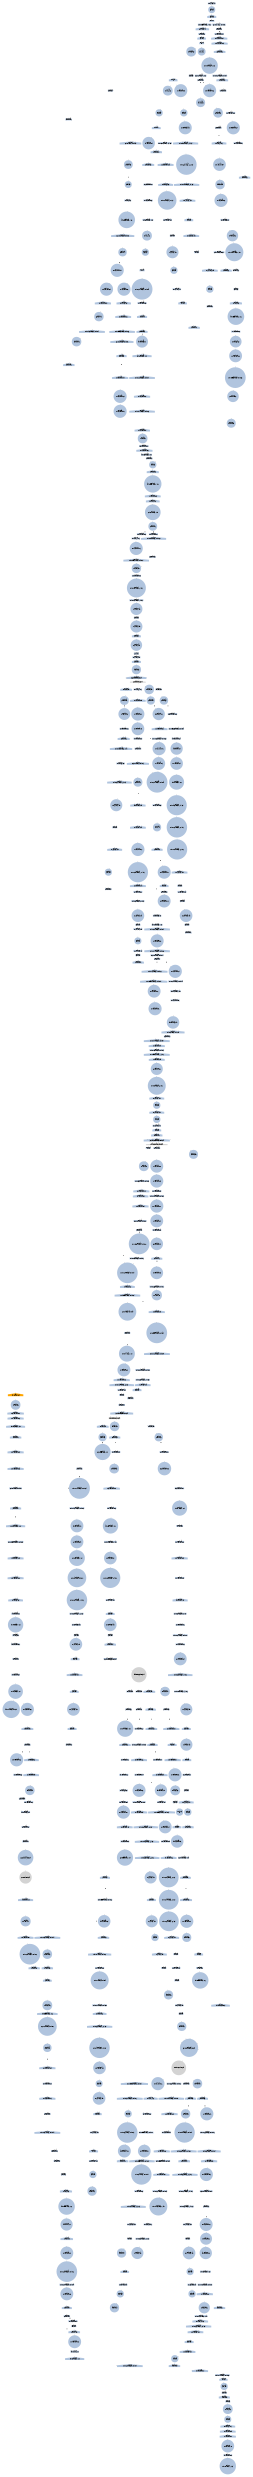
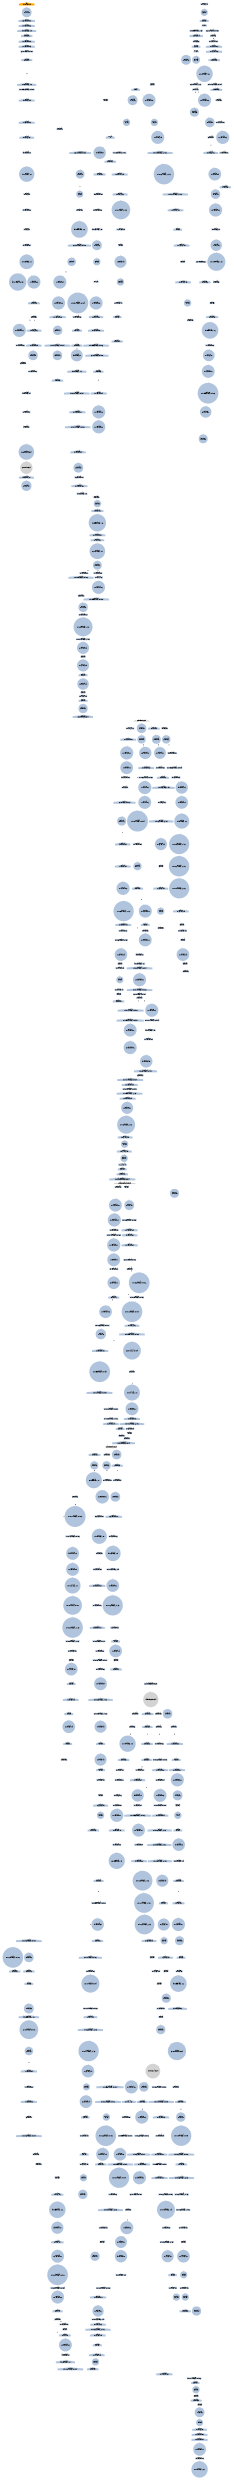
(26, 1937) -> none
